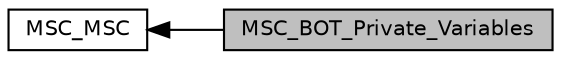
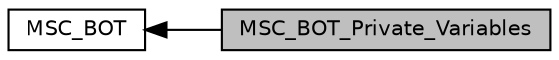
(78, 30) -> (77, 30)
